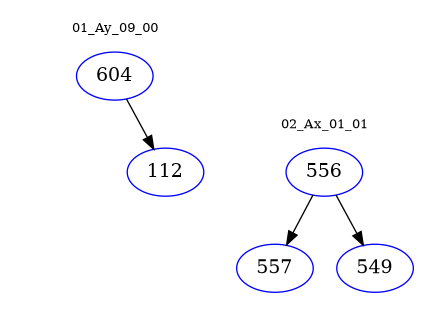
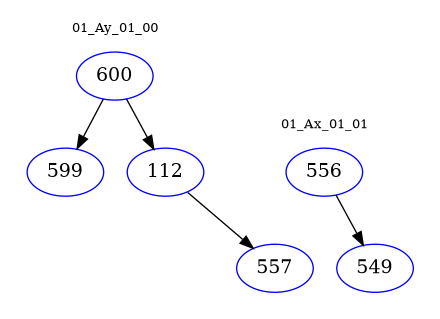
(115, 29) -> (115, 29)
(115, 76) -> (115, 76)
(325, 125) -> (325, 125)
none -> (65, 172)
(303, 214) -> (215, 216)
